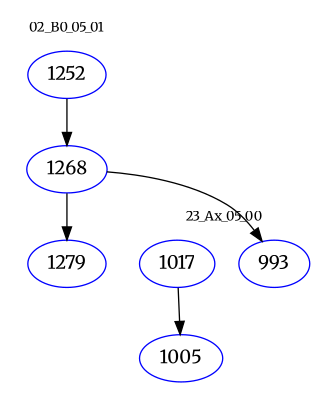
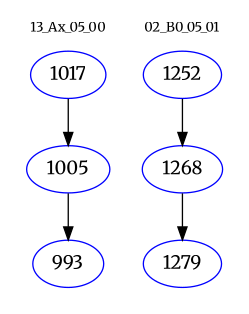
(187, 187) -> (68, 210)
(224, 217) -> (68, 28)
